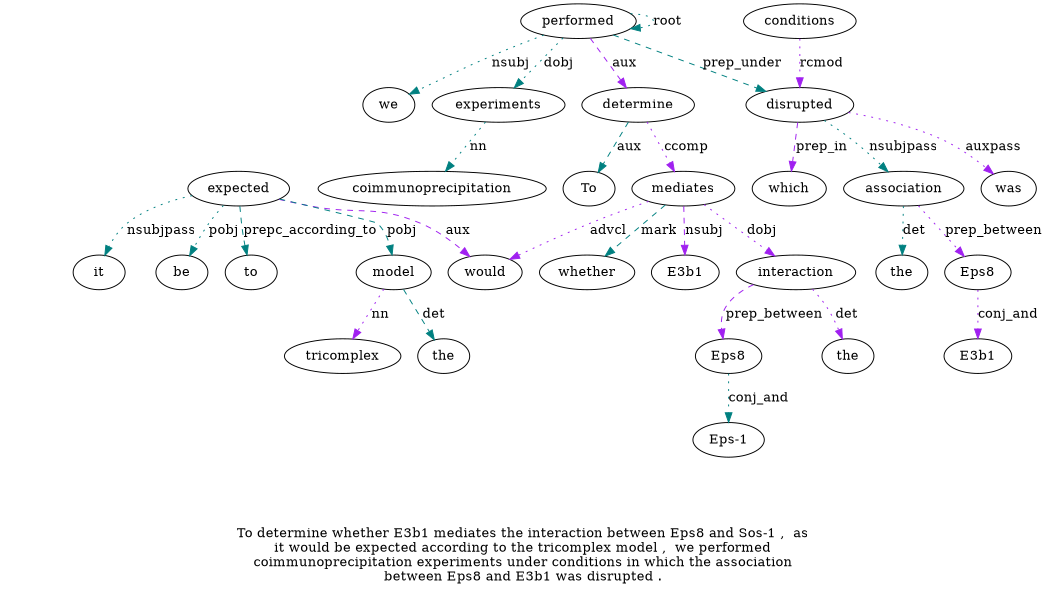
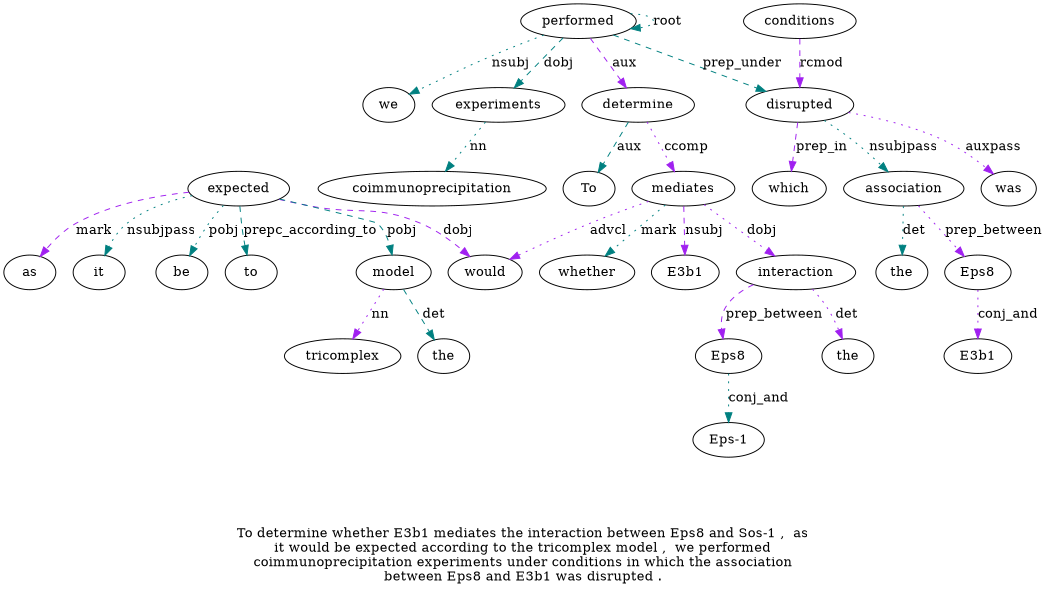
(800, 58) -> (800, 58)
(542, 59) -> (542, 59)
(639, 227) -> (639, 227)
(458, 231) -> (458, 231)
none -> (30, 272)
